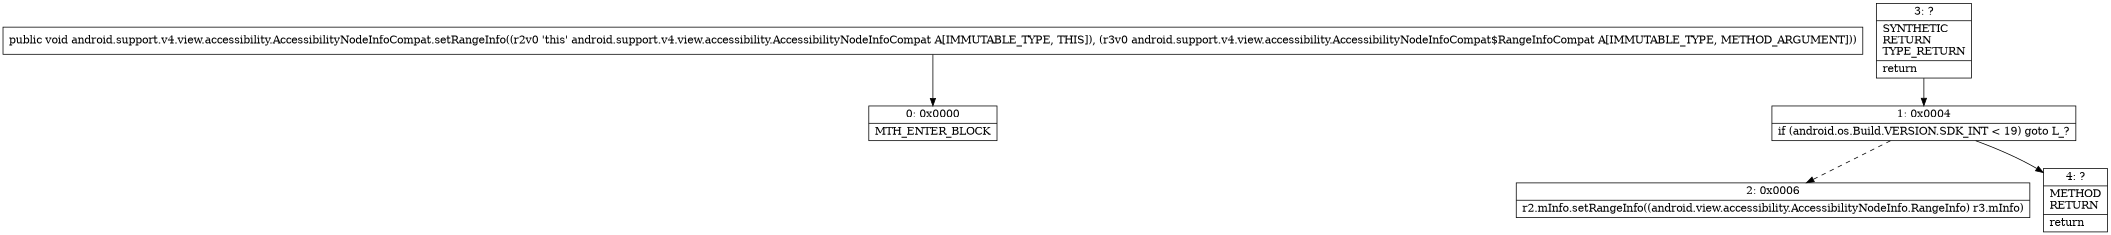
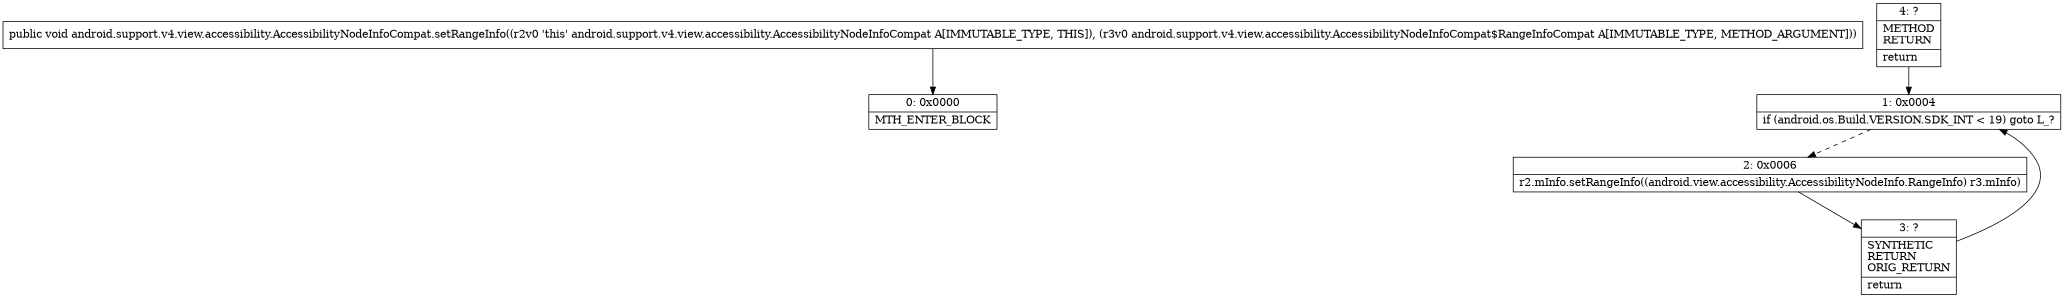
(1924, 52) -> (1909, 268)
(2007, 153) -> (1909, 77)
none -> (1826, 208)
